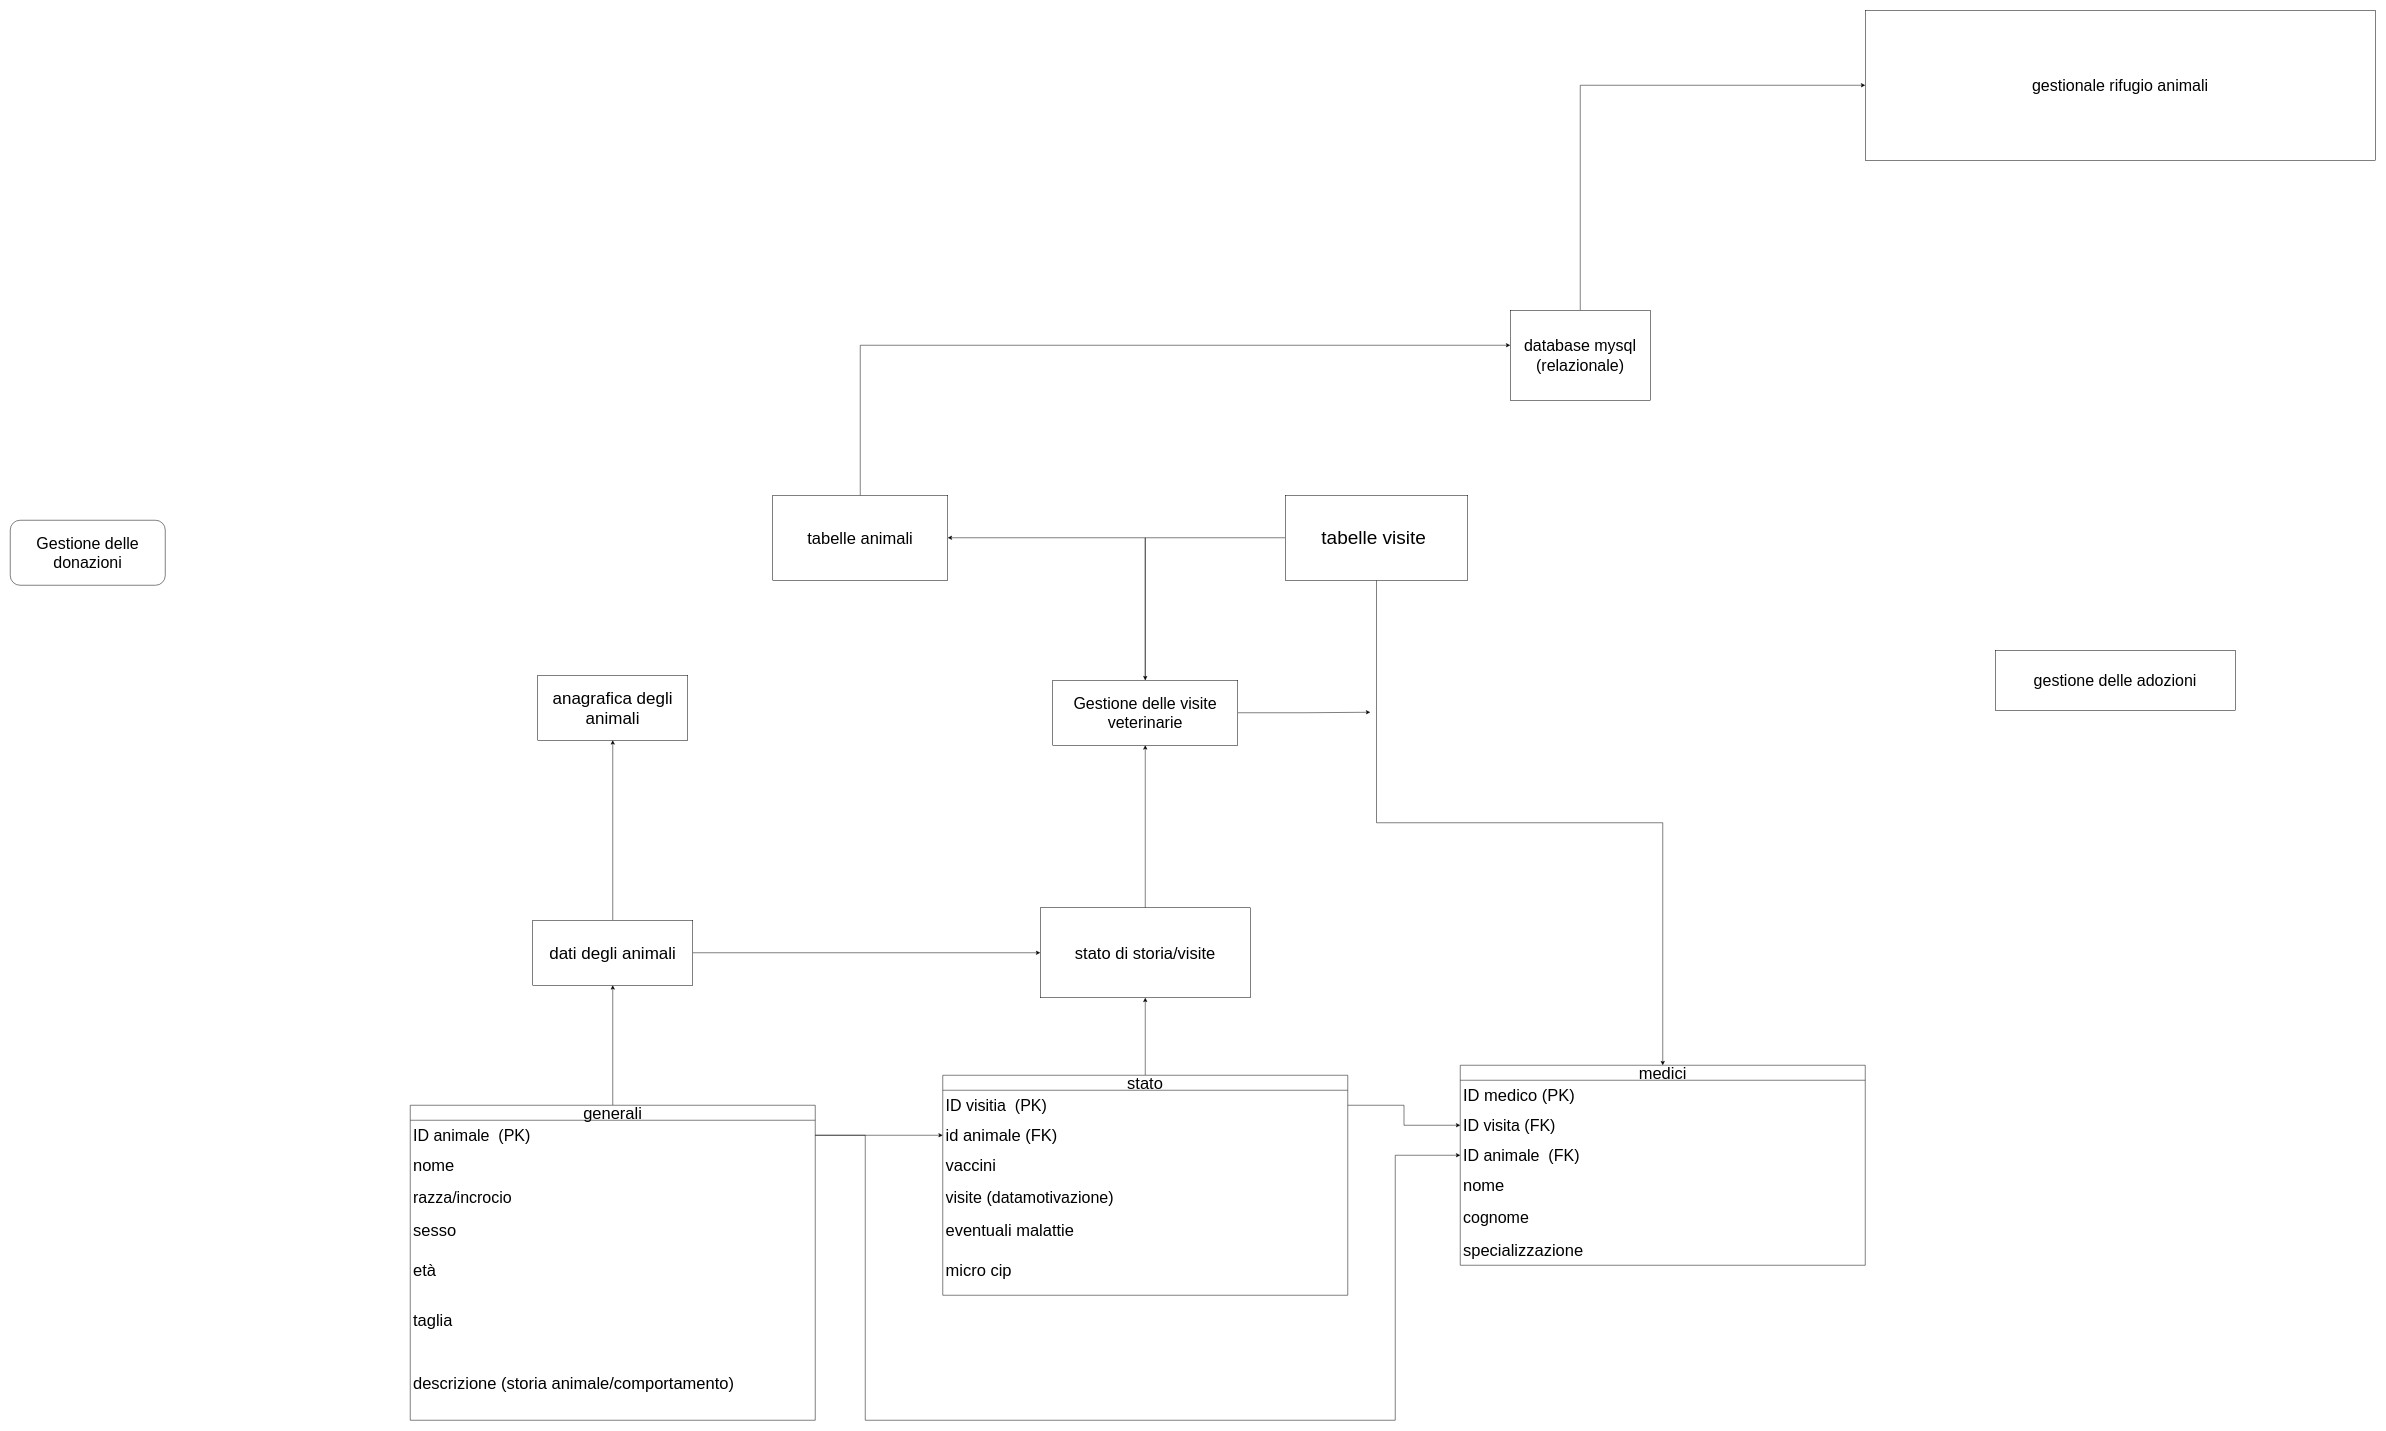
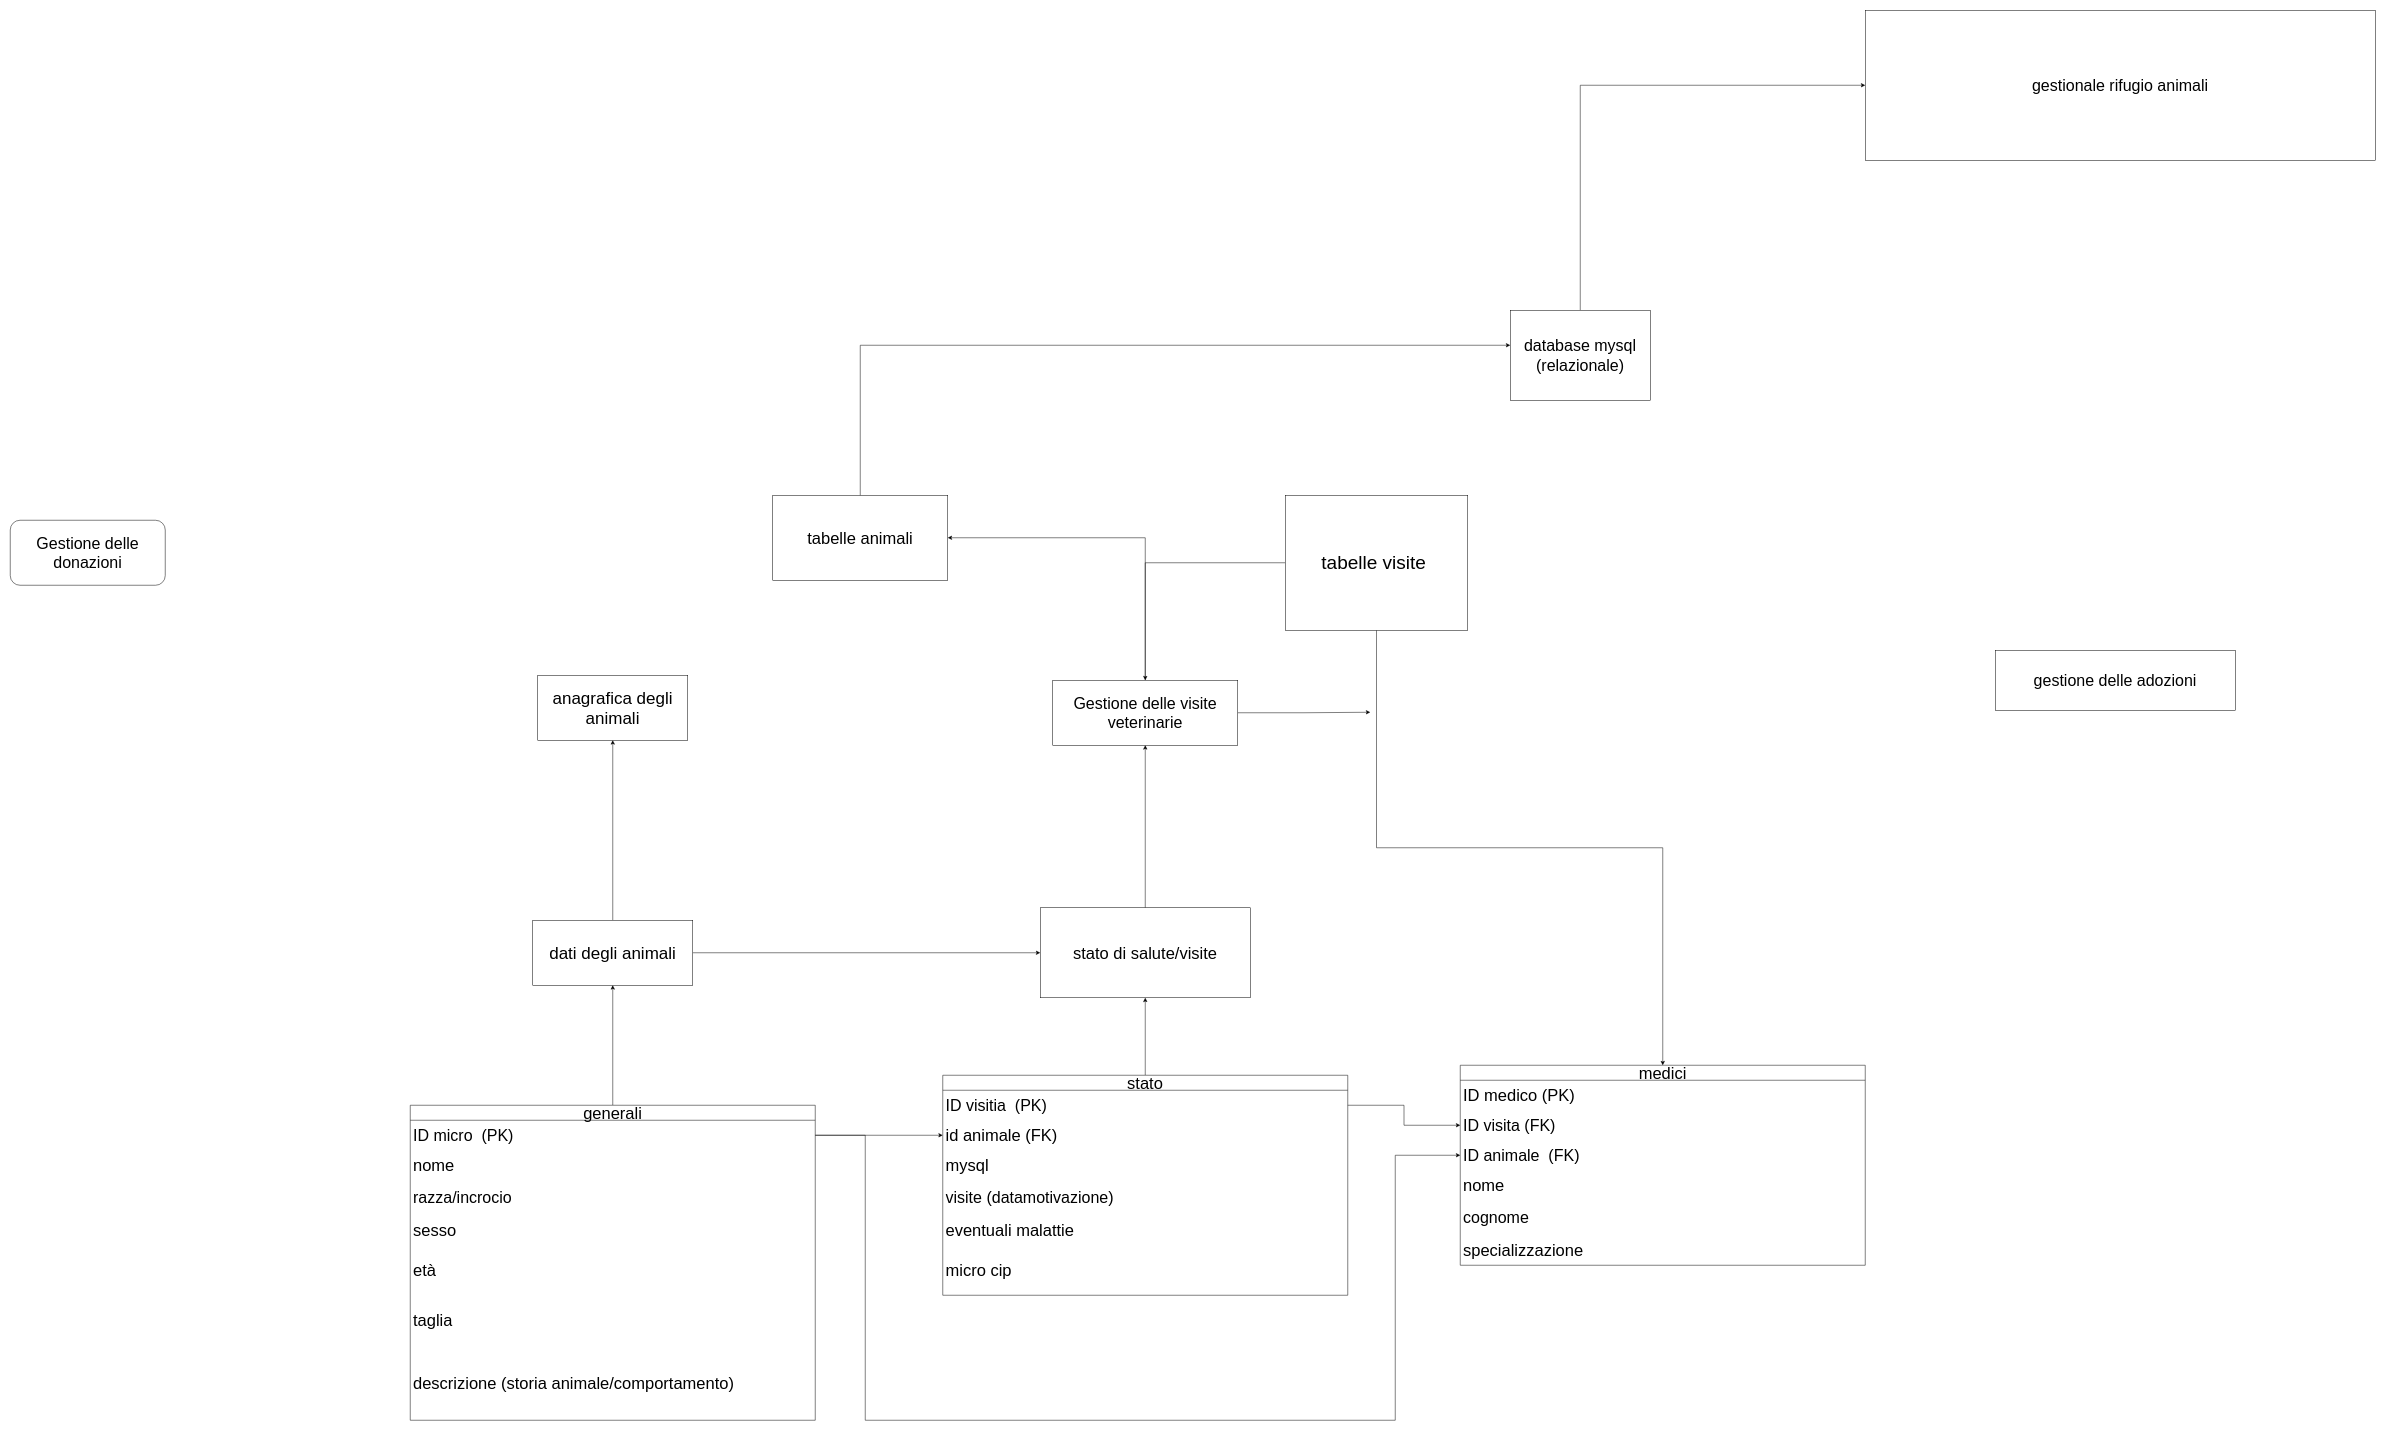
(1377, 538) -> (1377, 563)
(1145, 953) -> (1145, 953)
(437, 1135) -> (434, 1135)
(956, 1165) -> (953, 1165)
